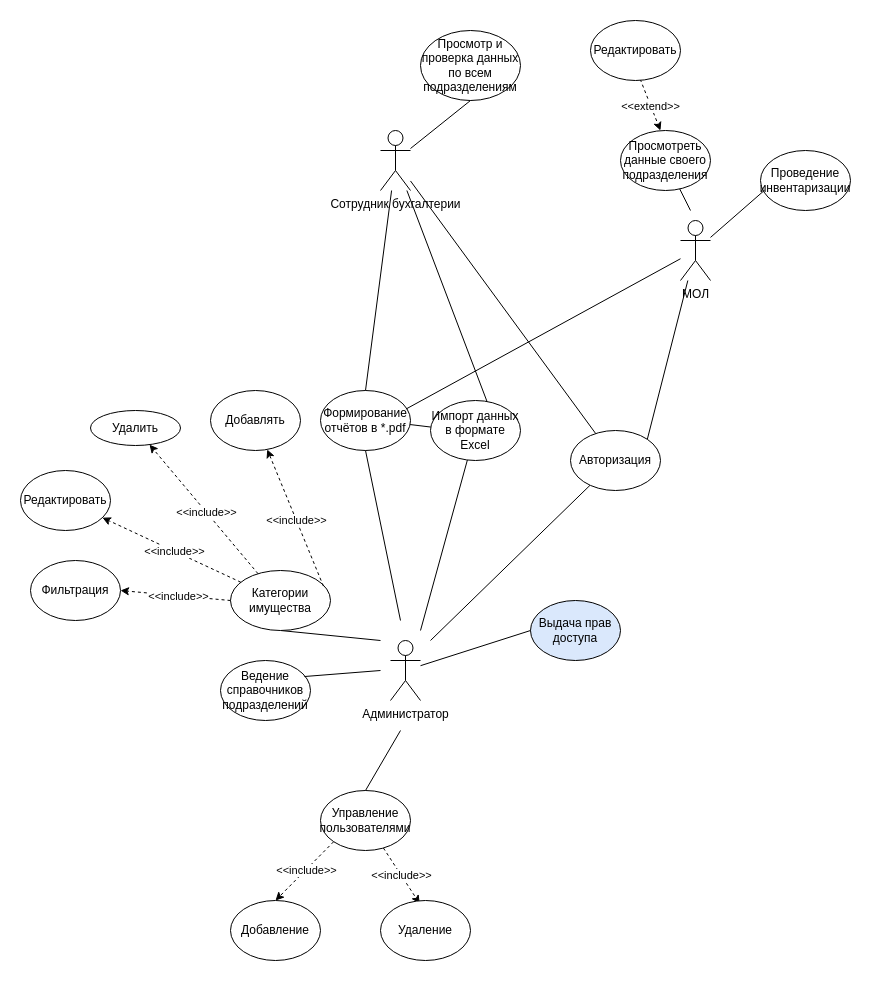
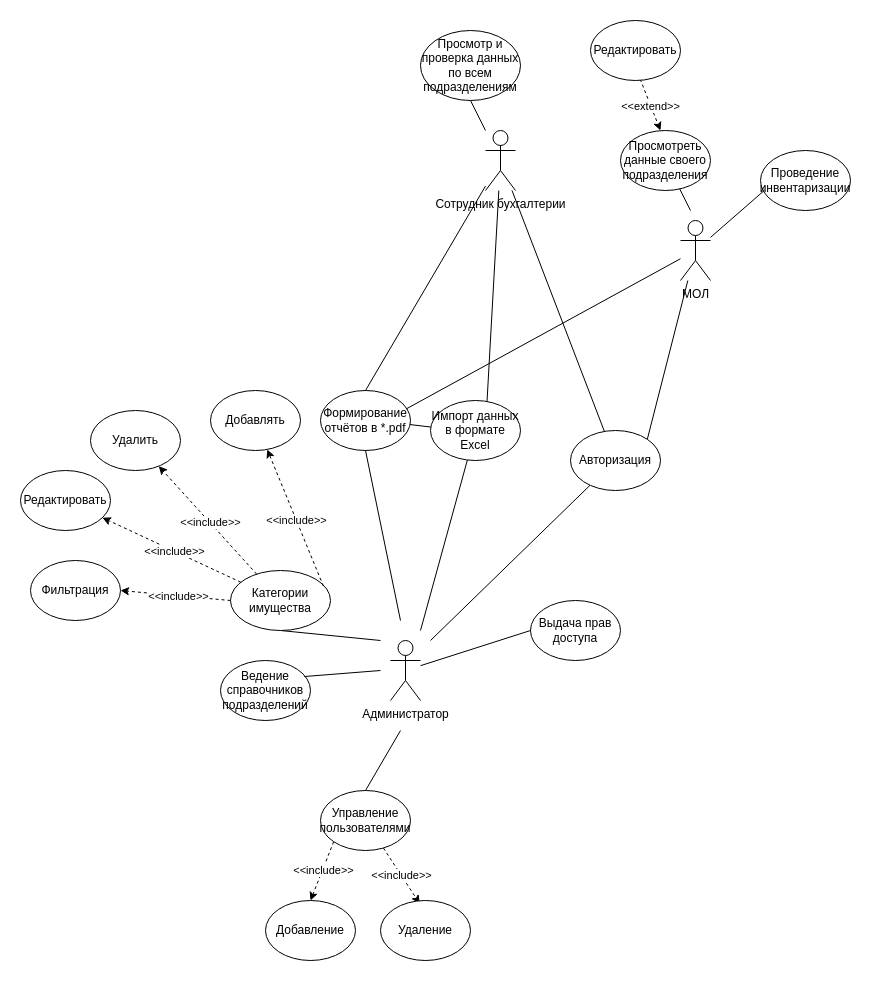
(396, 161) -> (501, 161)
(136, 428) -> (136, 441)
(576, 631) -> (576, 631)
(276, 931) -> (311, 931)
